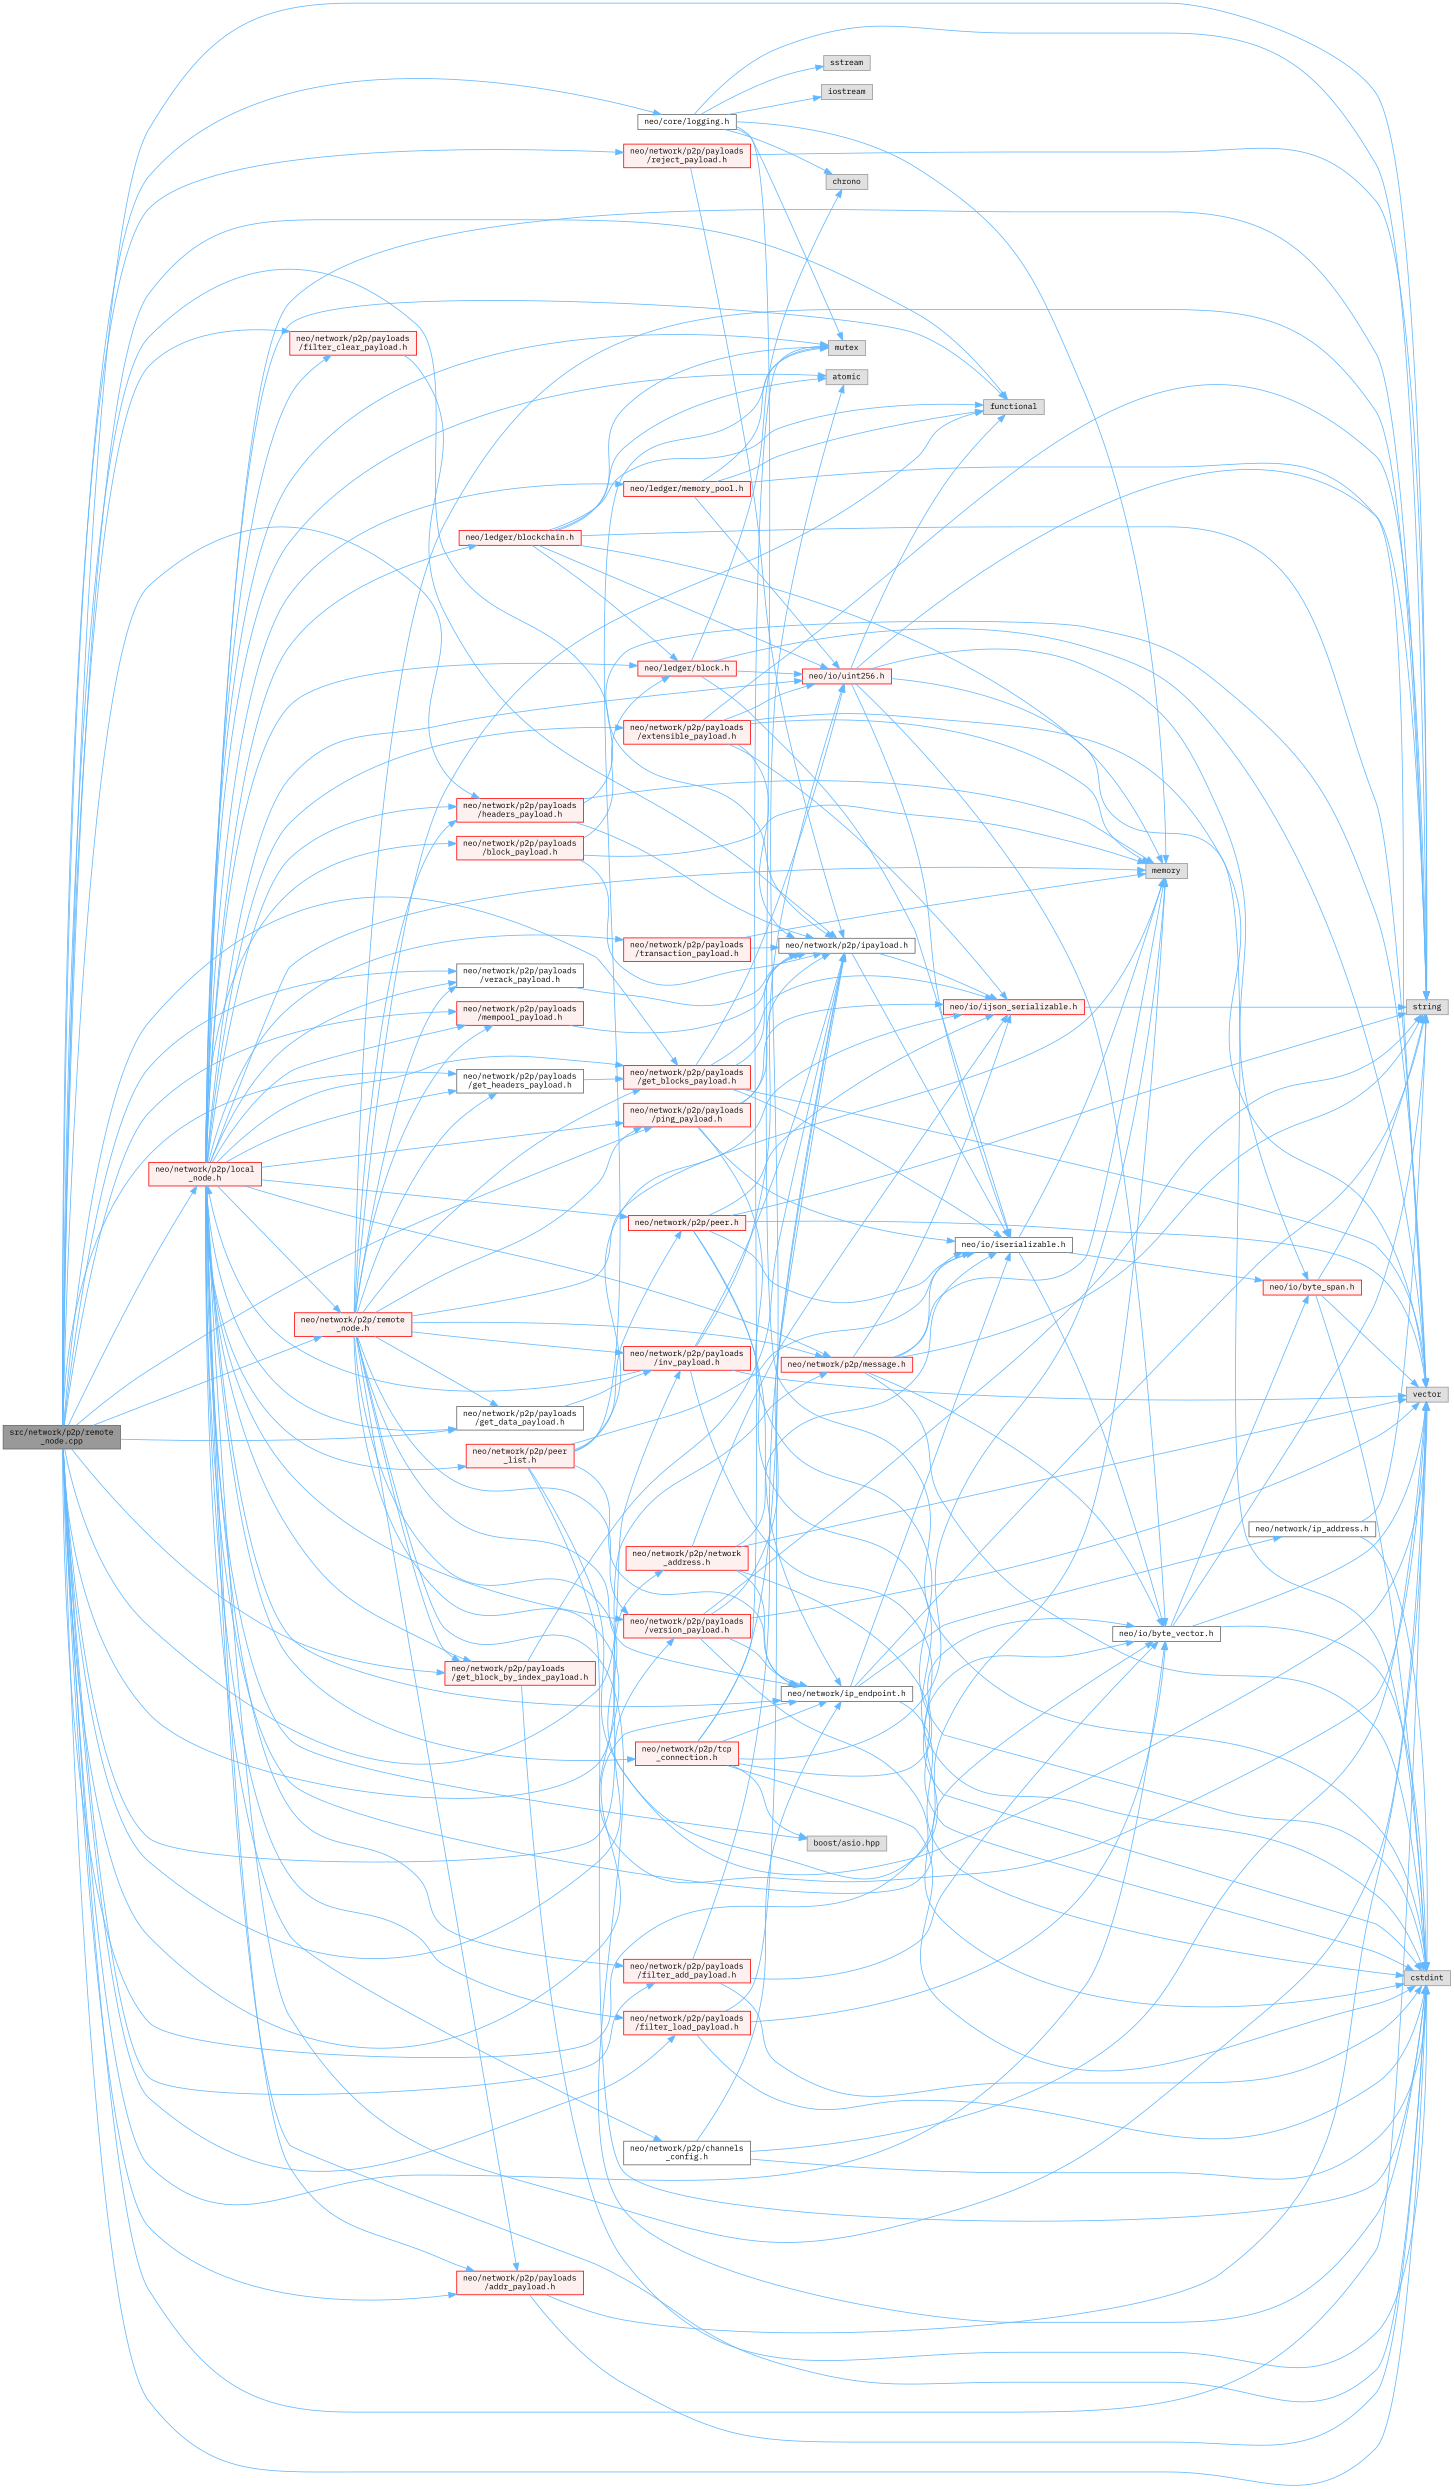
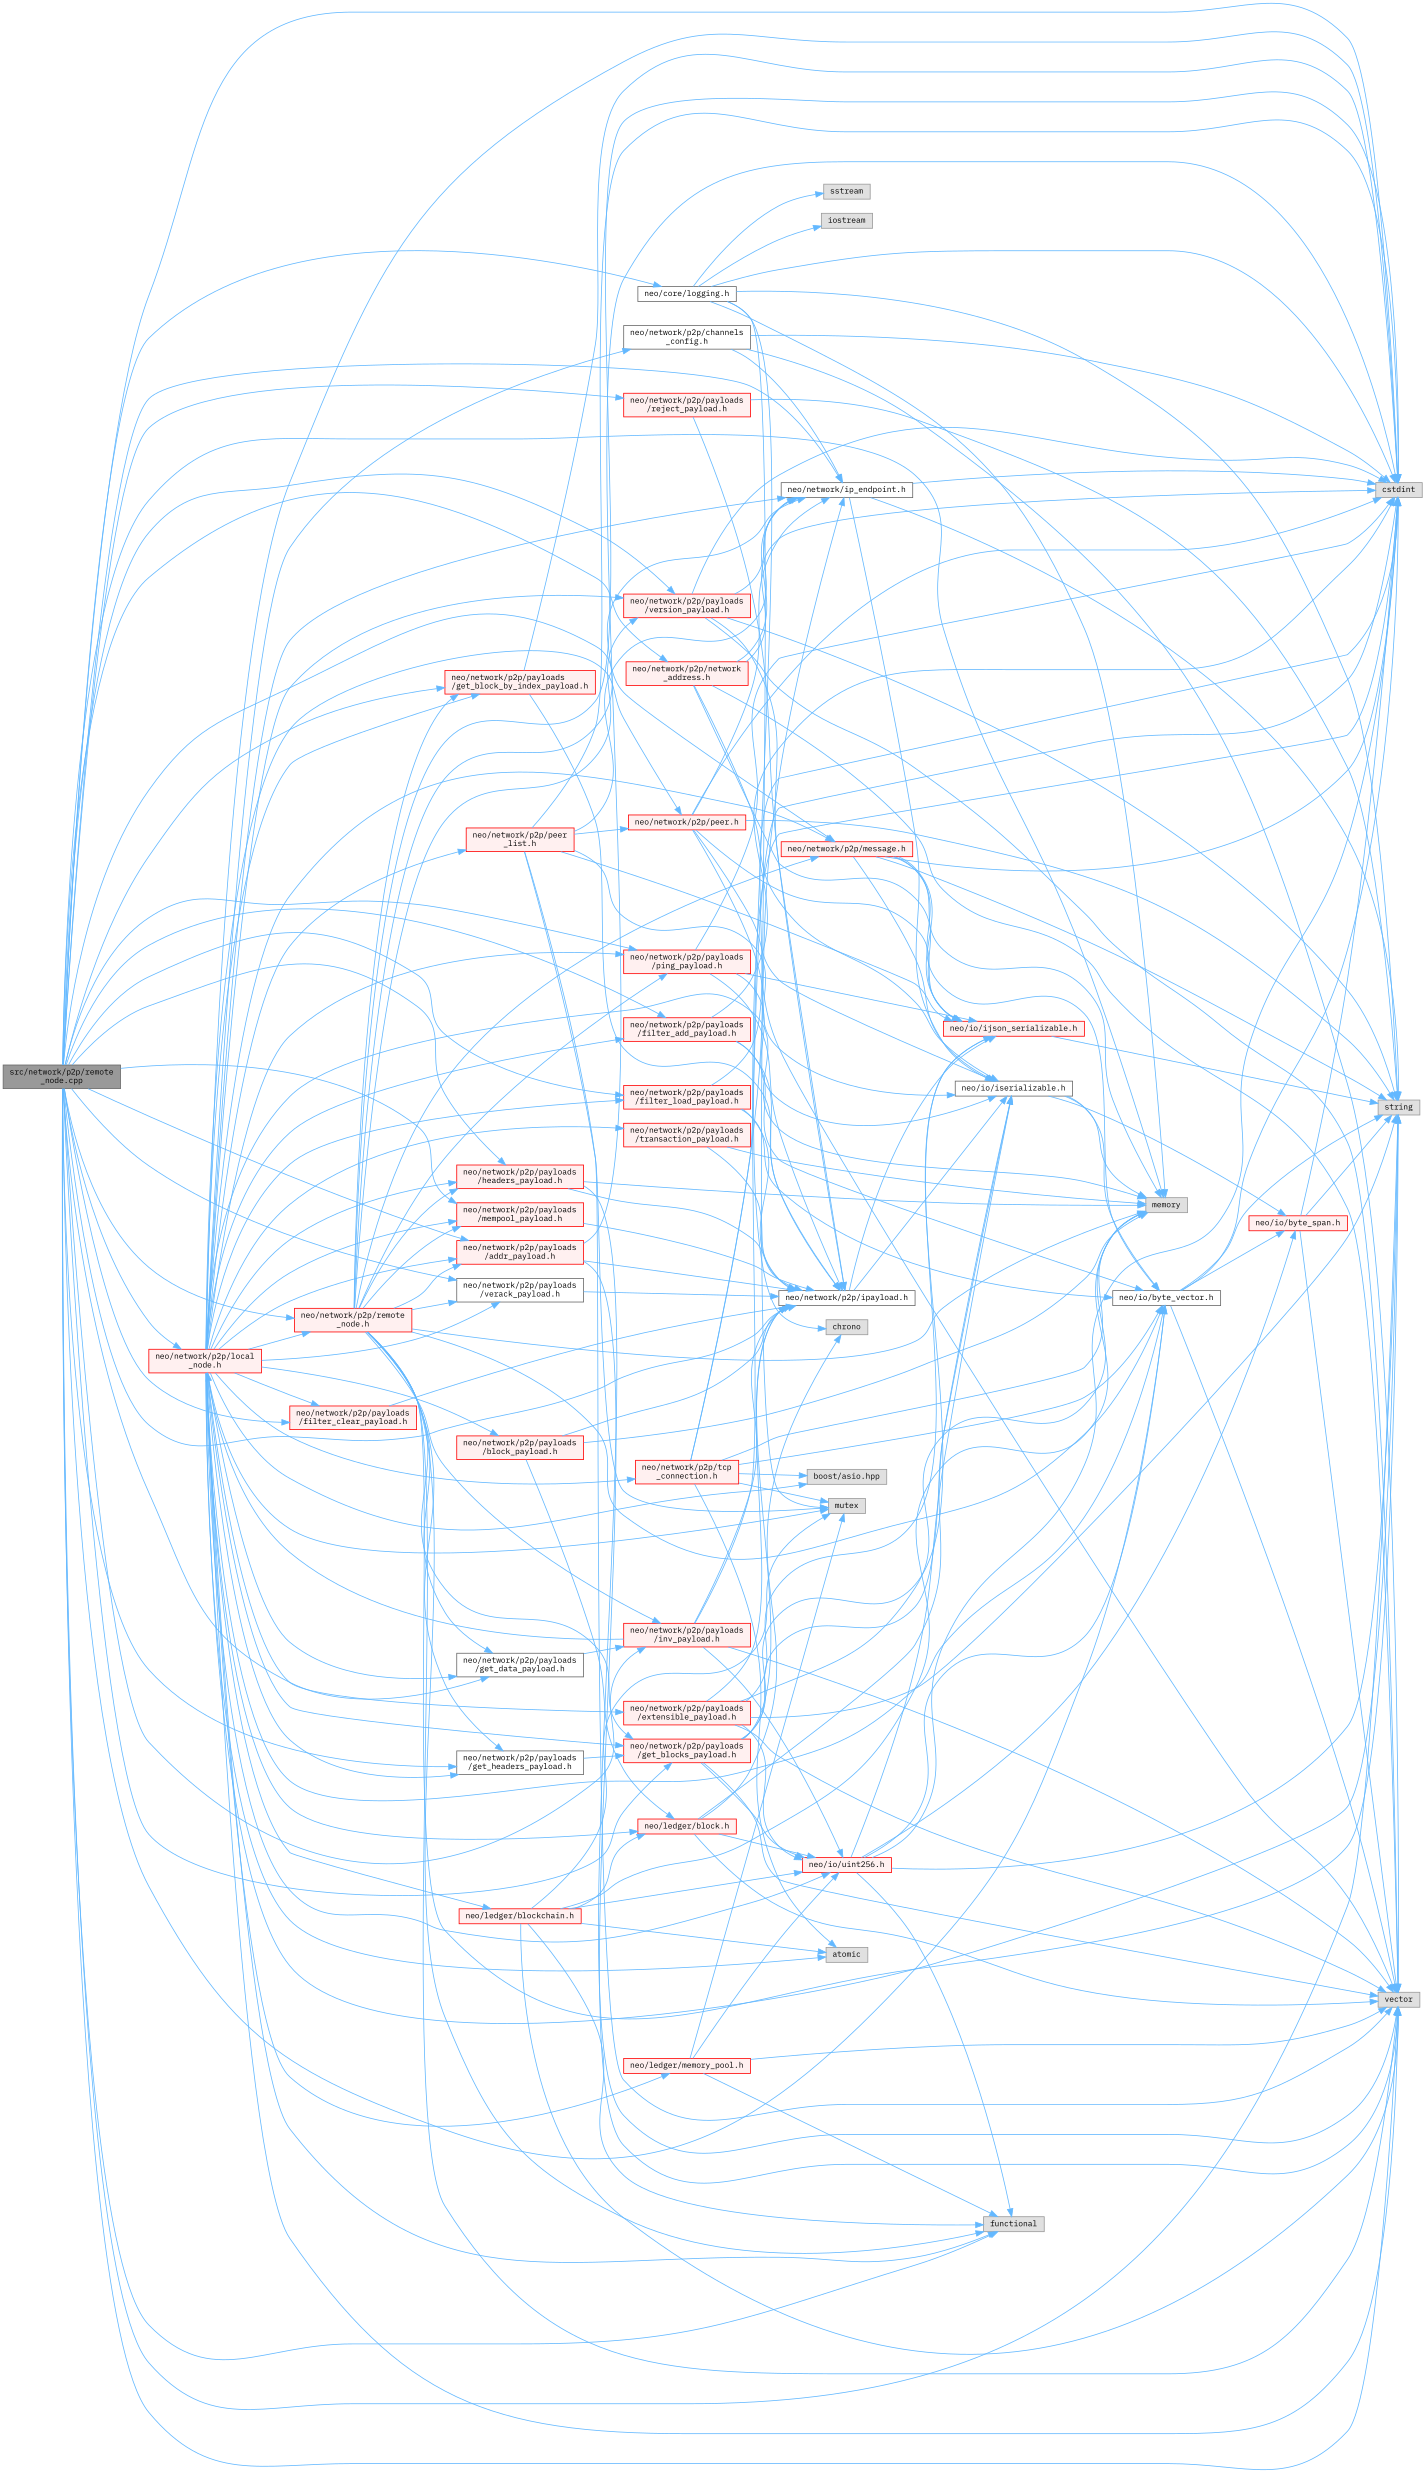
none -> (686, 1275)
(1312, 1529) -> none
